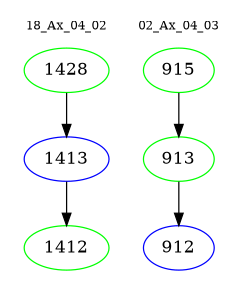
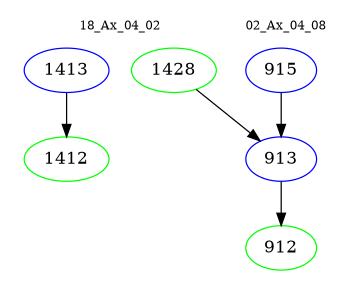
(179, 27) -> (286, 27)
(179, 70) -> (281, 70)
(67, 109) -> (218, 107)
(179, 159) -> (281, 159)
(179, 248) -> (281, 248)
